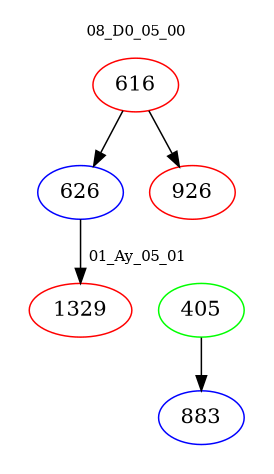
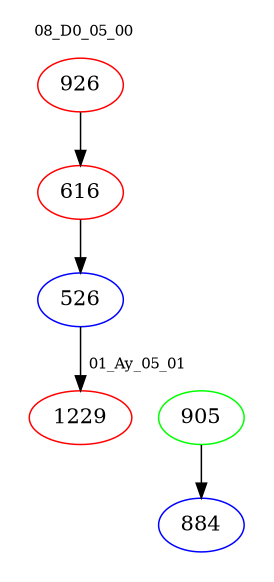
(160, 132) -> (81, 131)
(81, 192) -> (81, 300)
(81, 310) -> (81, 418)
(201, 310) -> (201, 418)
(201, 418) -> (201, 525)
